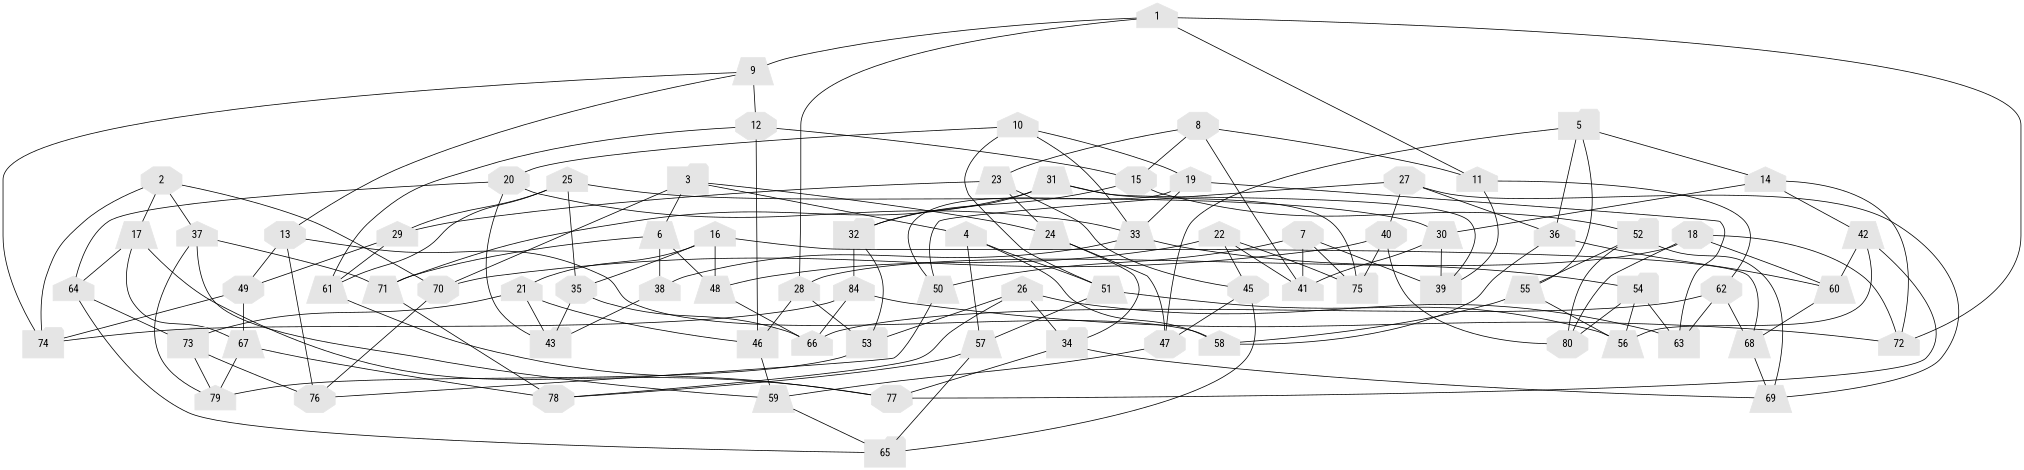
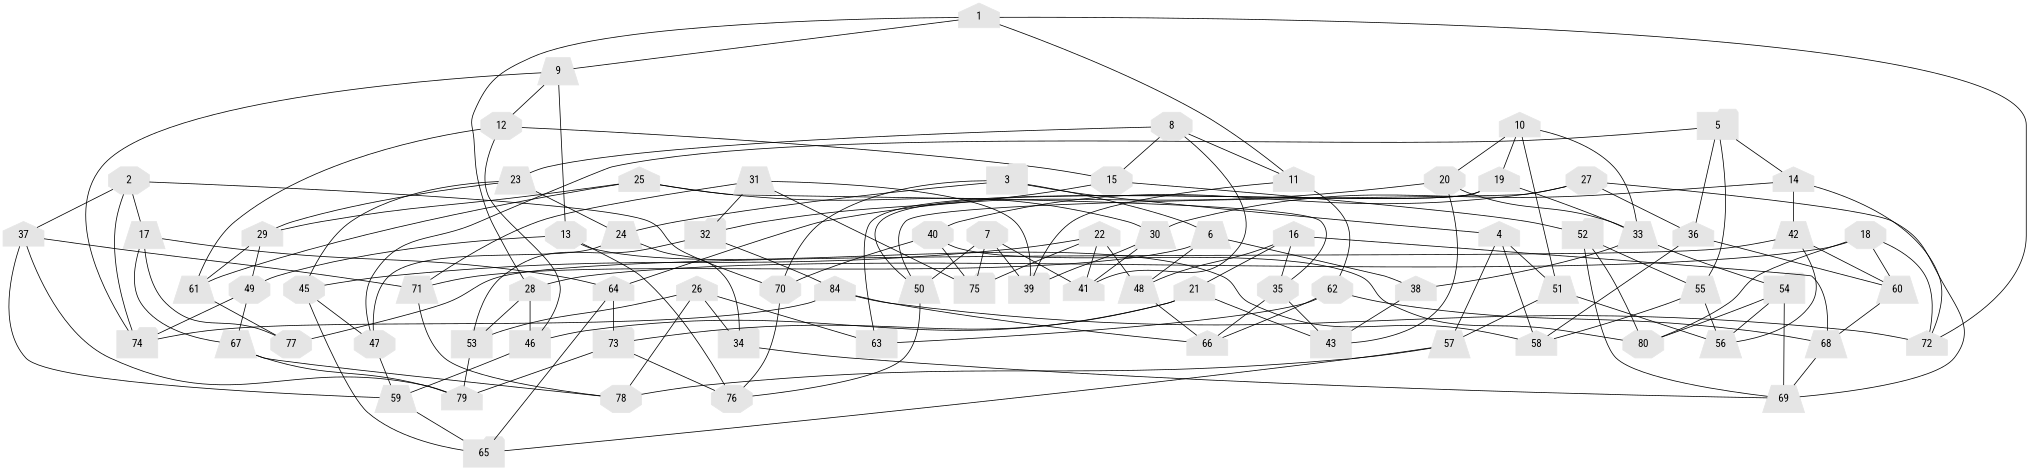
(1659, 317) -> (1784, 344)
(999, 366) -> none
